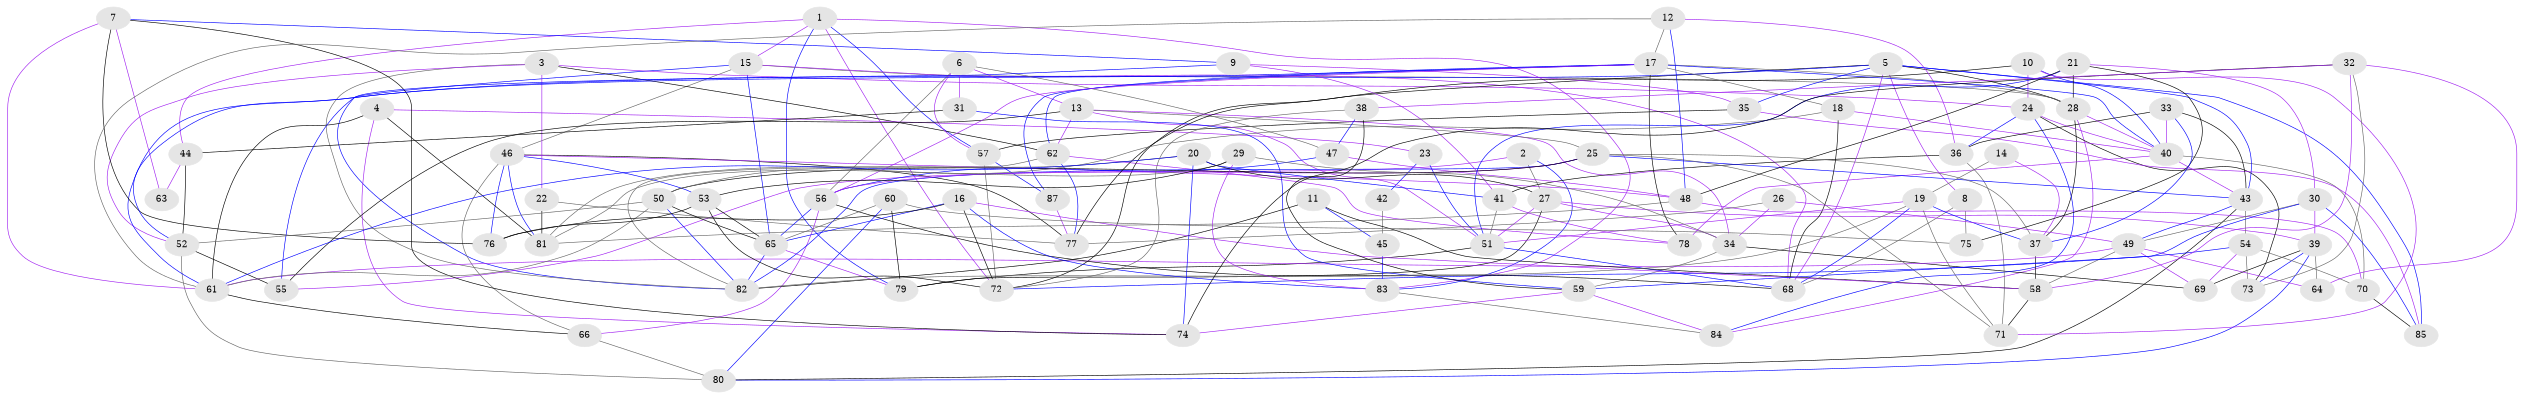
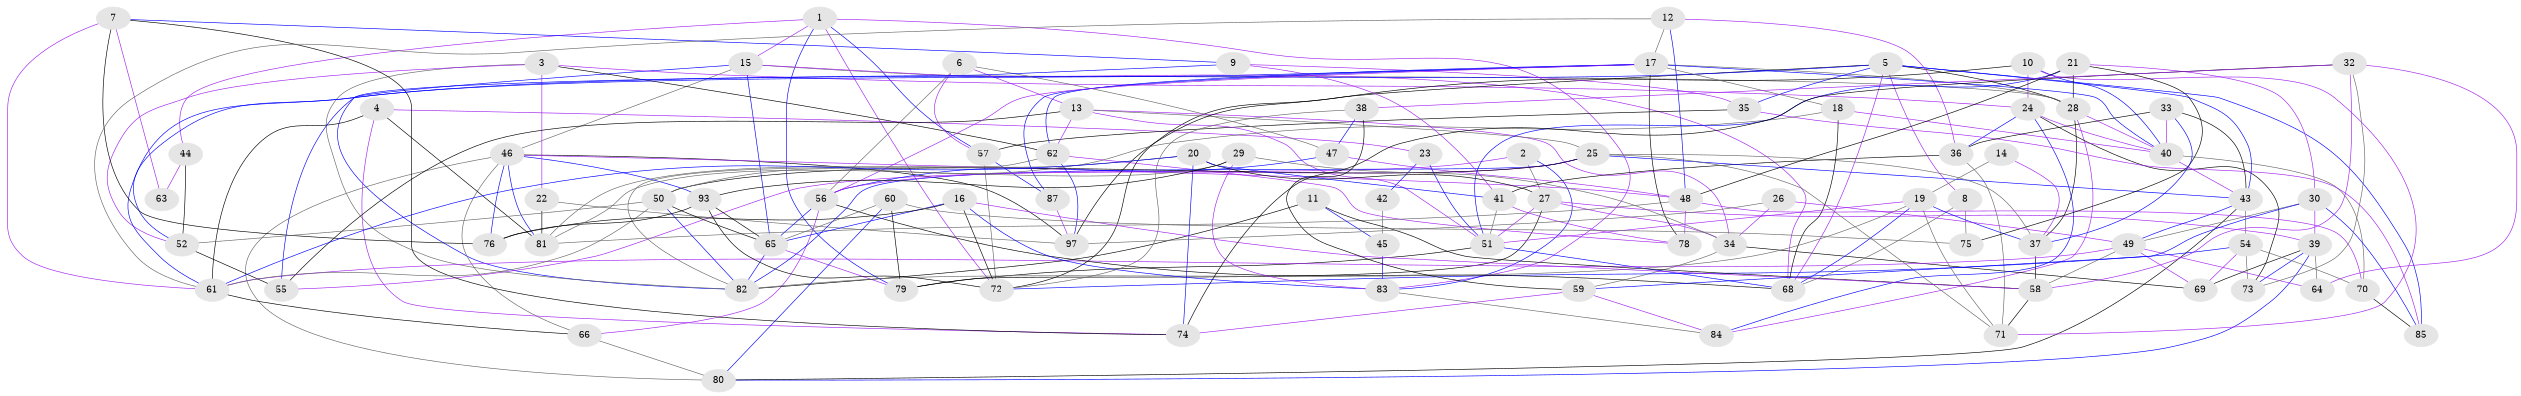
(960, 109) -> none
(1961, 171) -> (1685, 220)
(704, 200) -> (704, 200)
(1072, 245) -> (1072, 245)
(412, 367) -> (320, 335)
